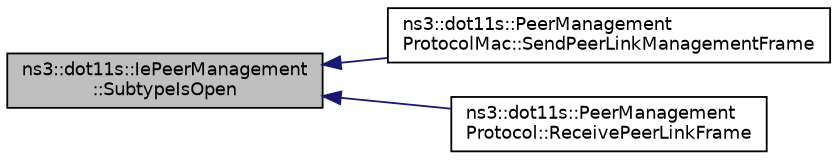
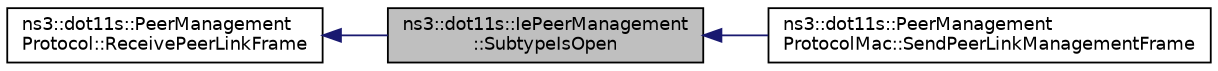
(396, 103) -> (364, 35)
